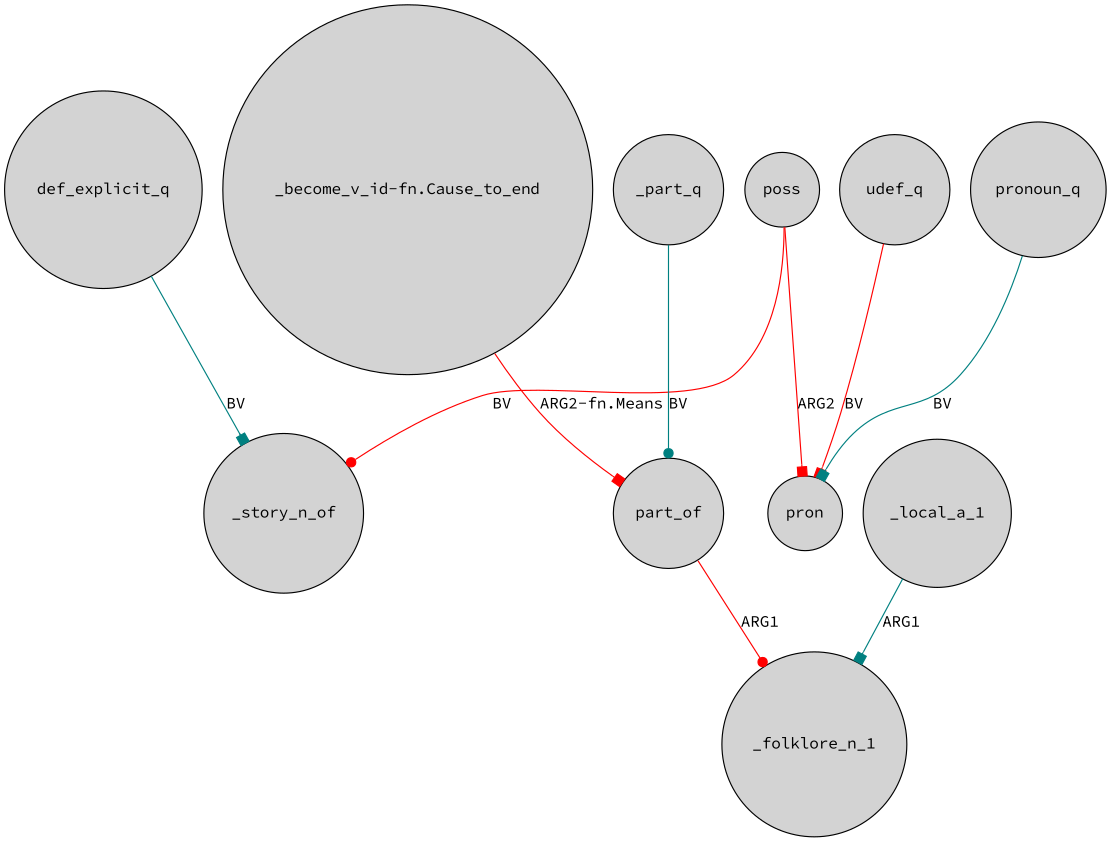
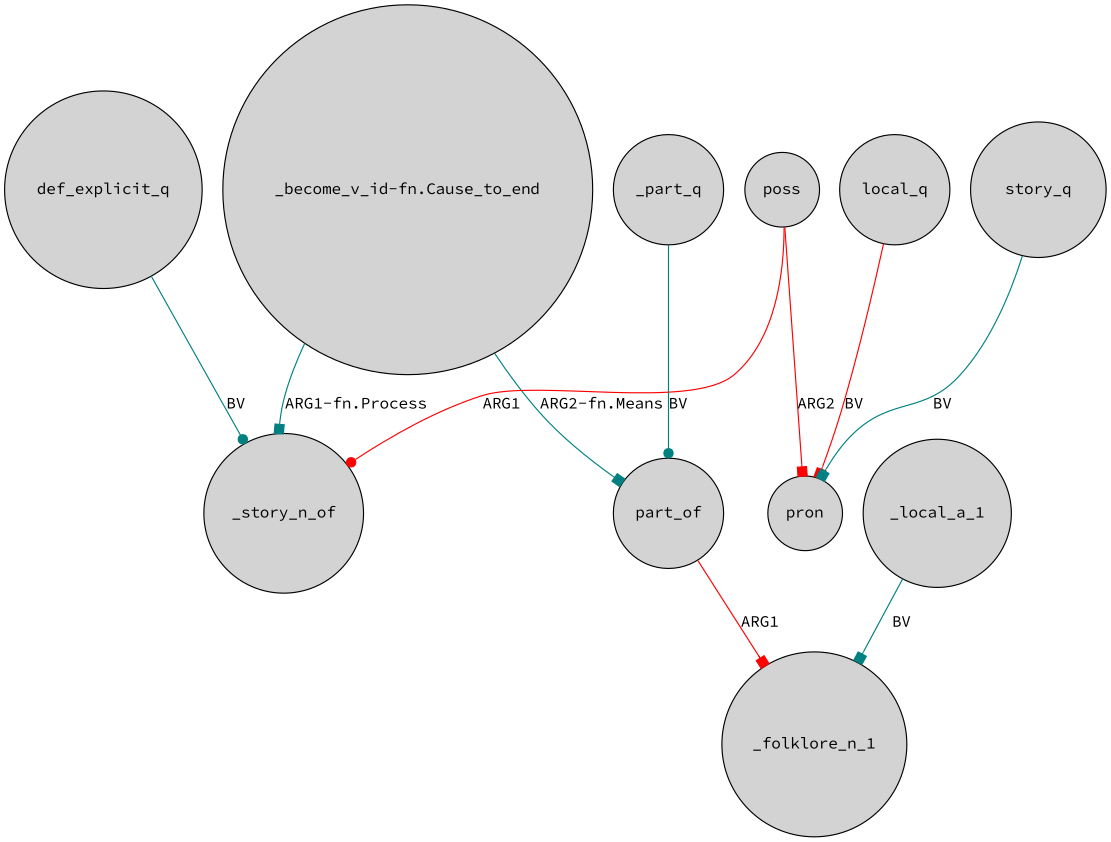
(895, 190) -> (895, 190)
(1038, 190) -> (1038, 190)
(196, 356) -> (196, 356)
none -> (289, 382)
(502, 404) -> (502, 404)
(547, 421) -> (547, 421)
(729, 609) -> (729, 609)
(902, 622) -> (902, 622)
